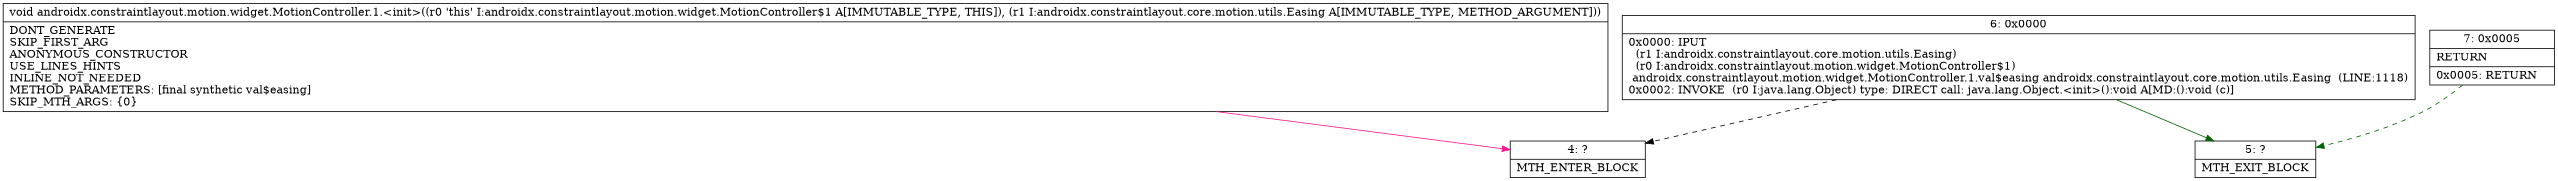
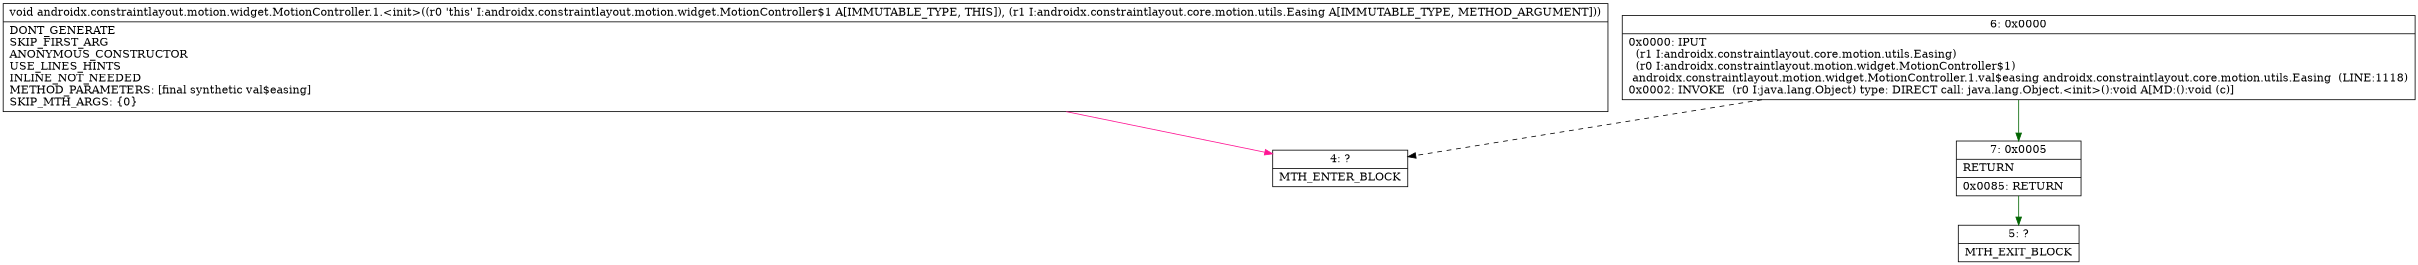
(2492, 75) -> (2019, 186)
(2162, 119) -> (2019, 116)
(2397, 123) -> (2019, 207)
